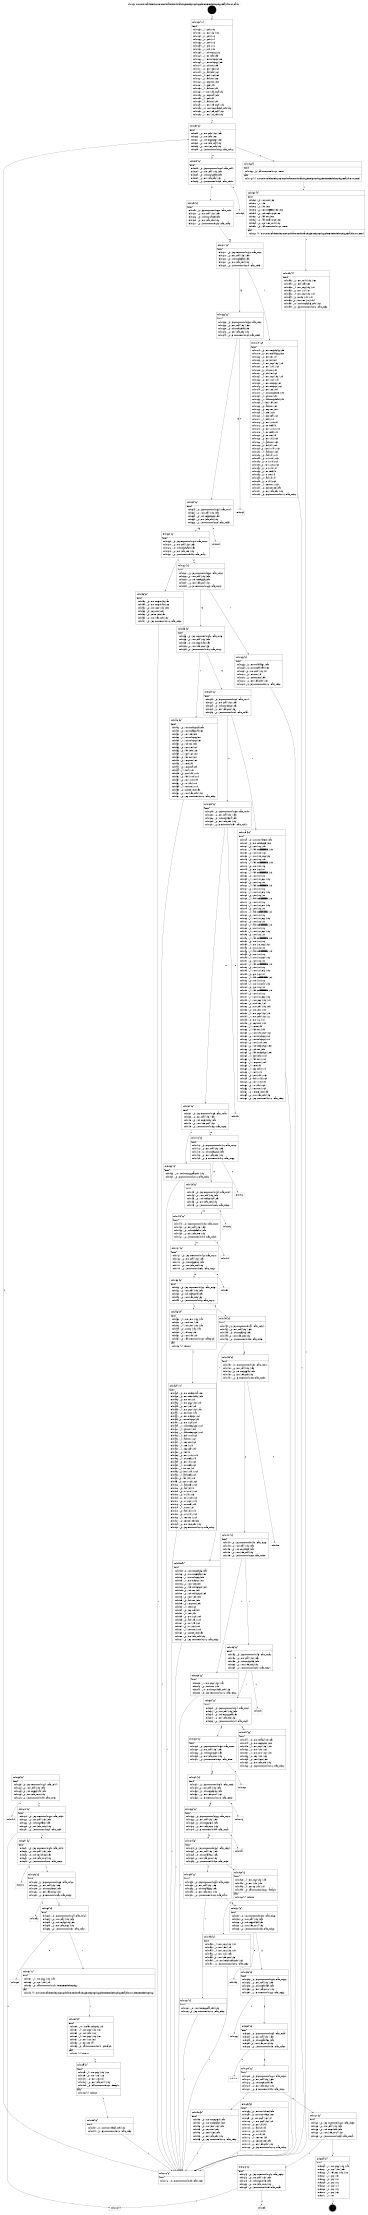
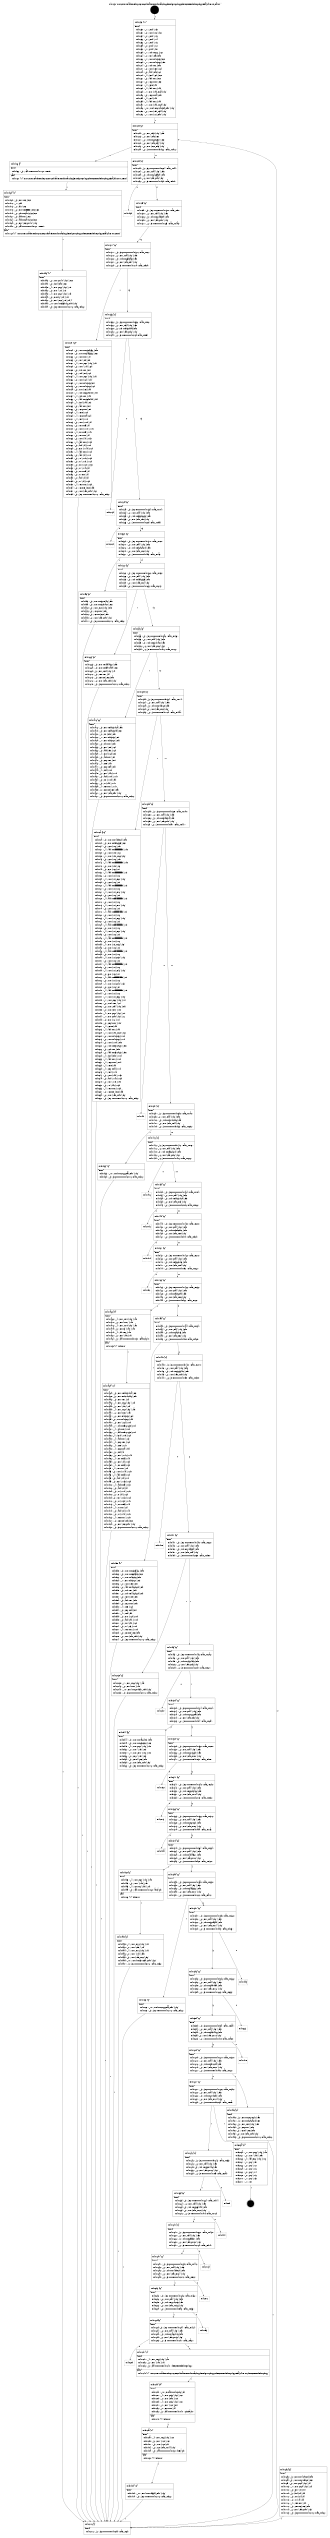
(180, 2203) -> (202, 2183)
